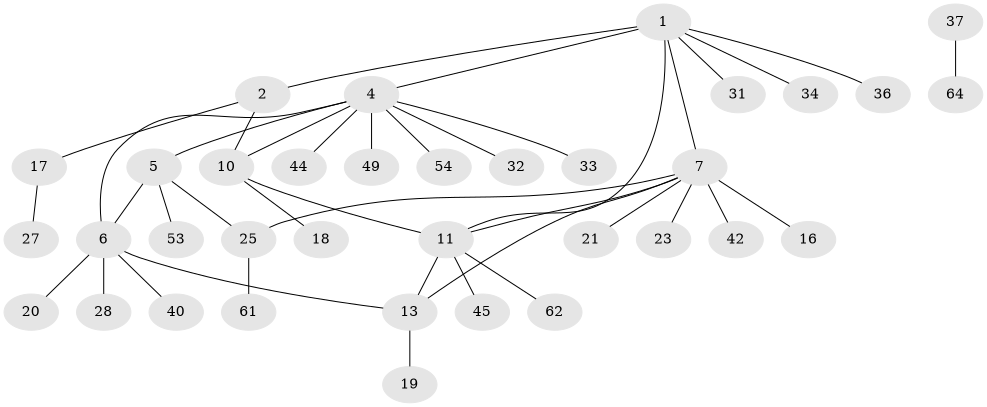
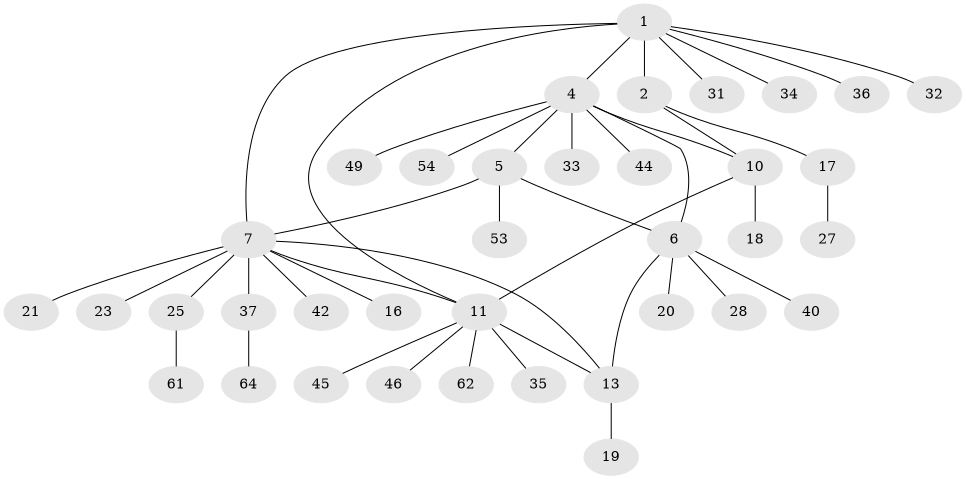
(444, 131) -> (794, 49)
(202, 204) -> (378, 211)
none -> (249, 276)
none -> (394, 385)
none -> (539, 385)
